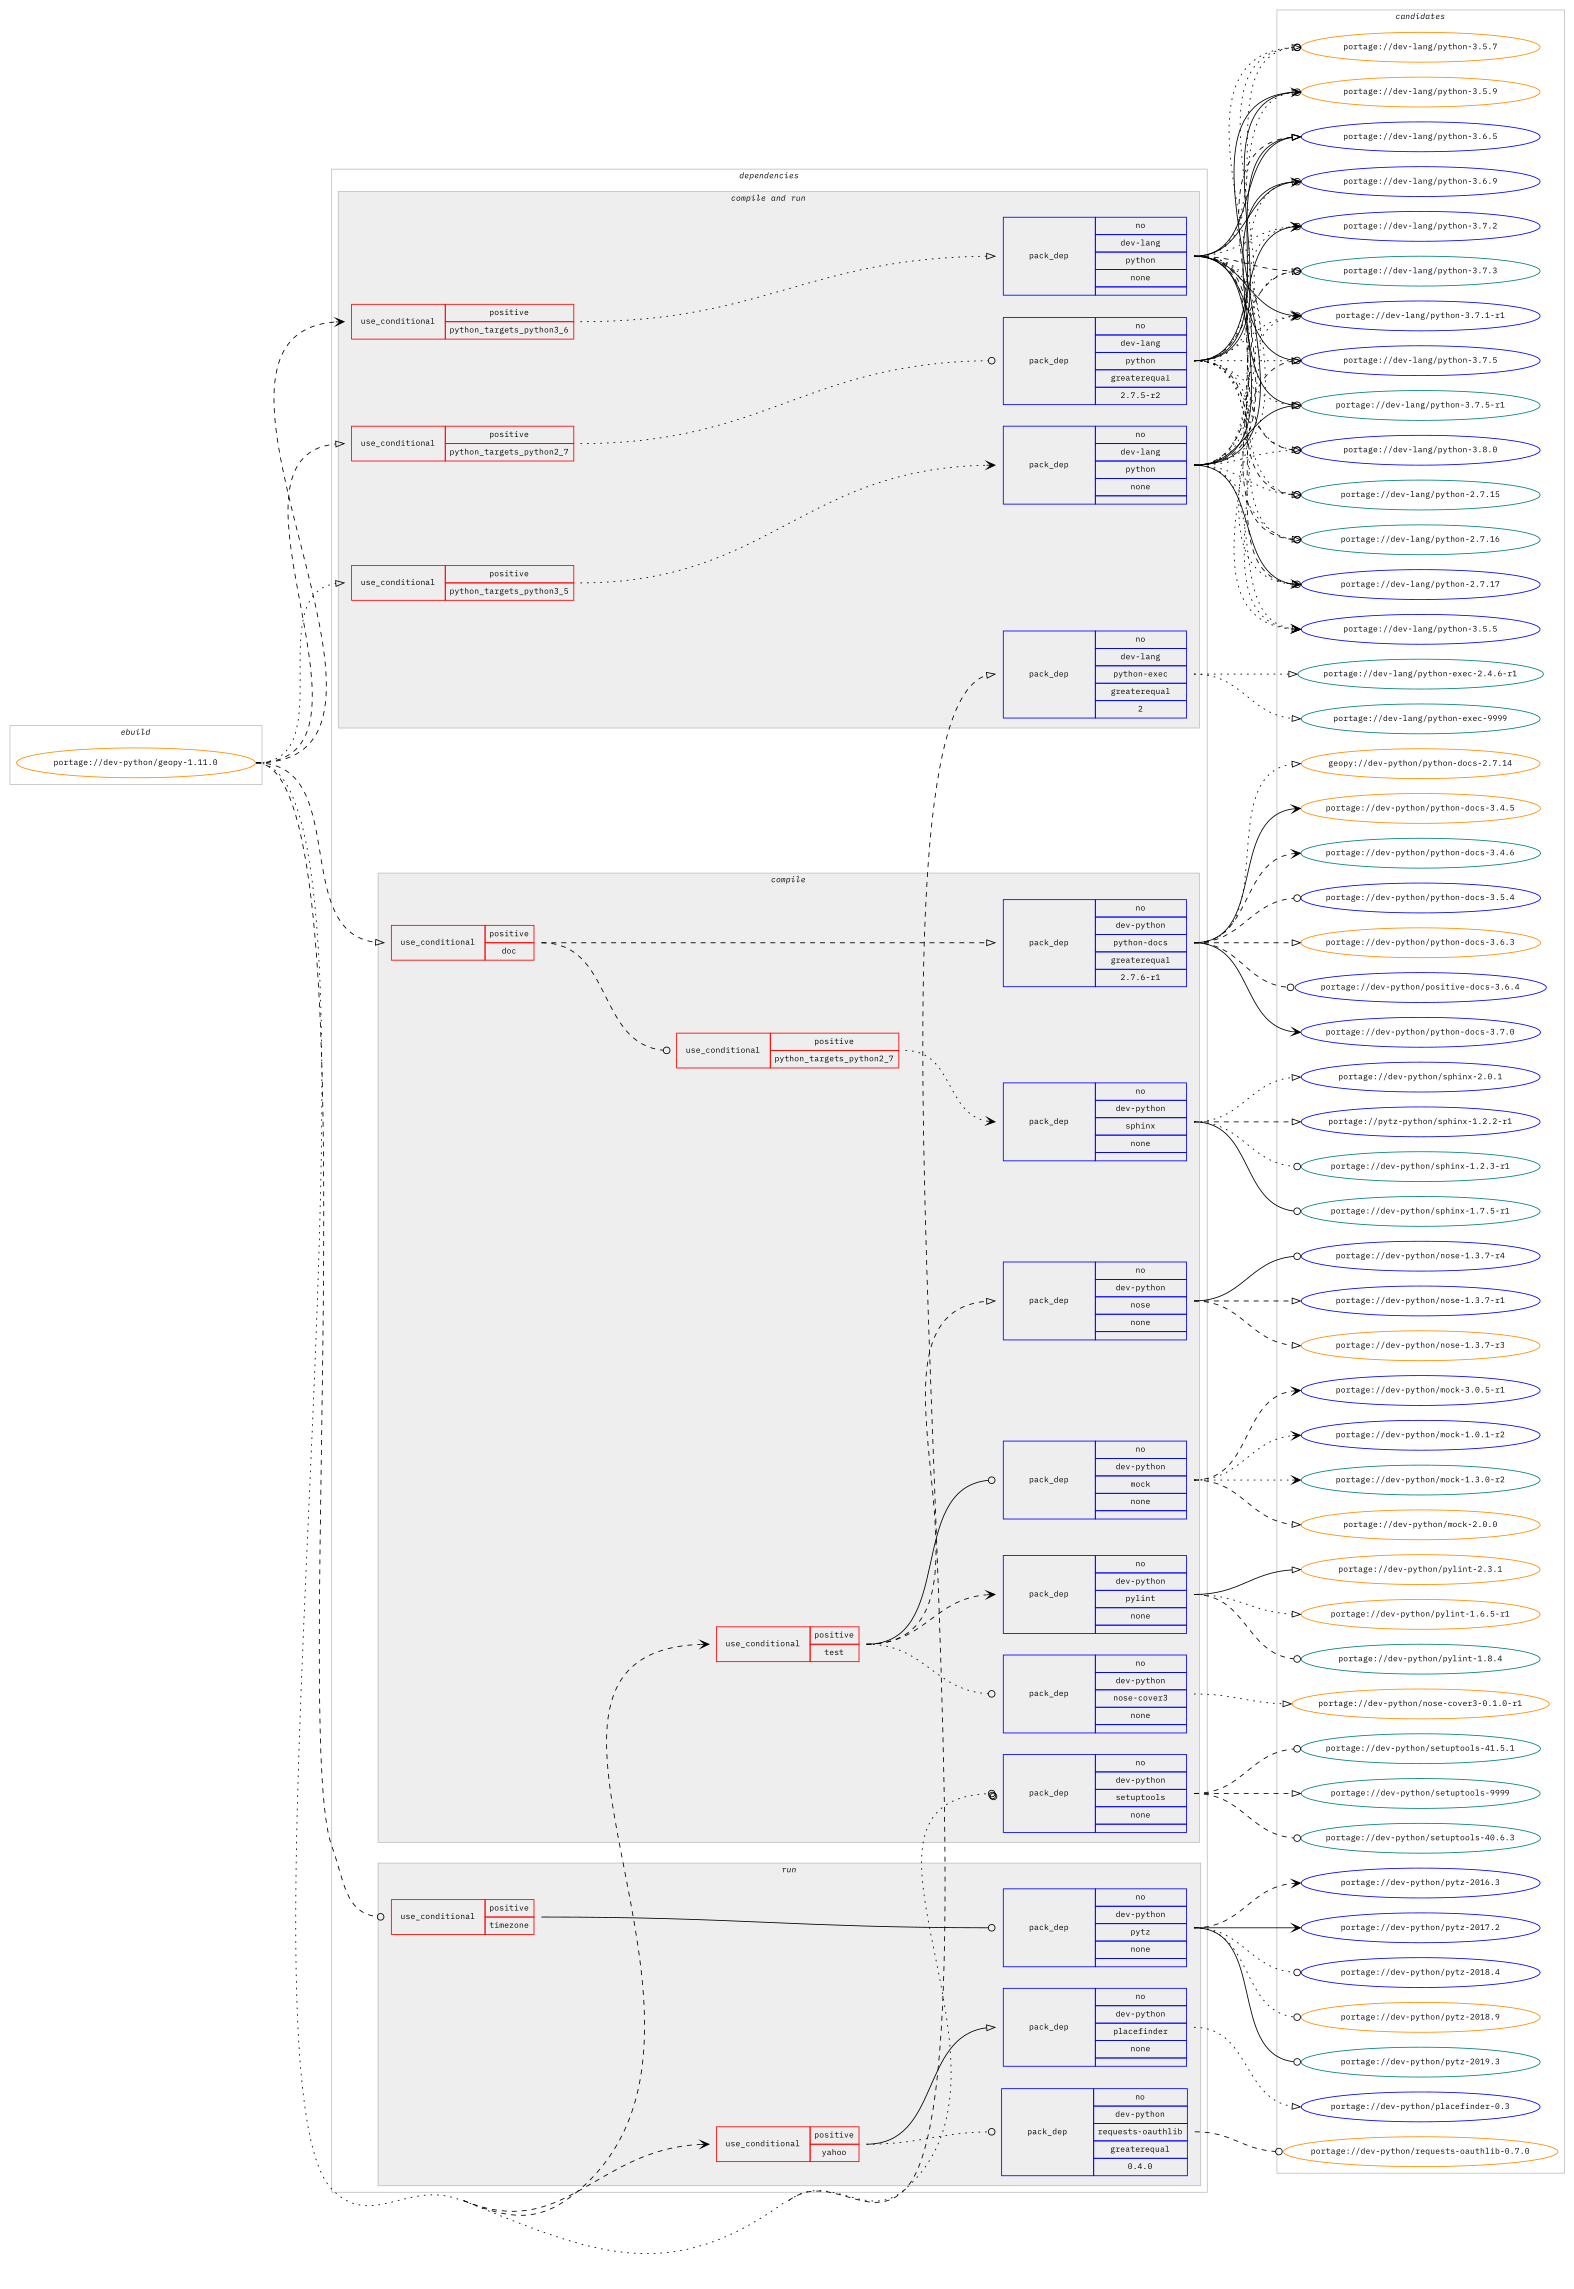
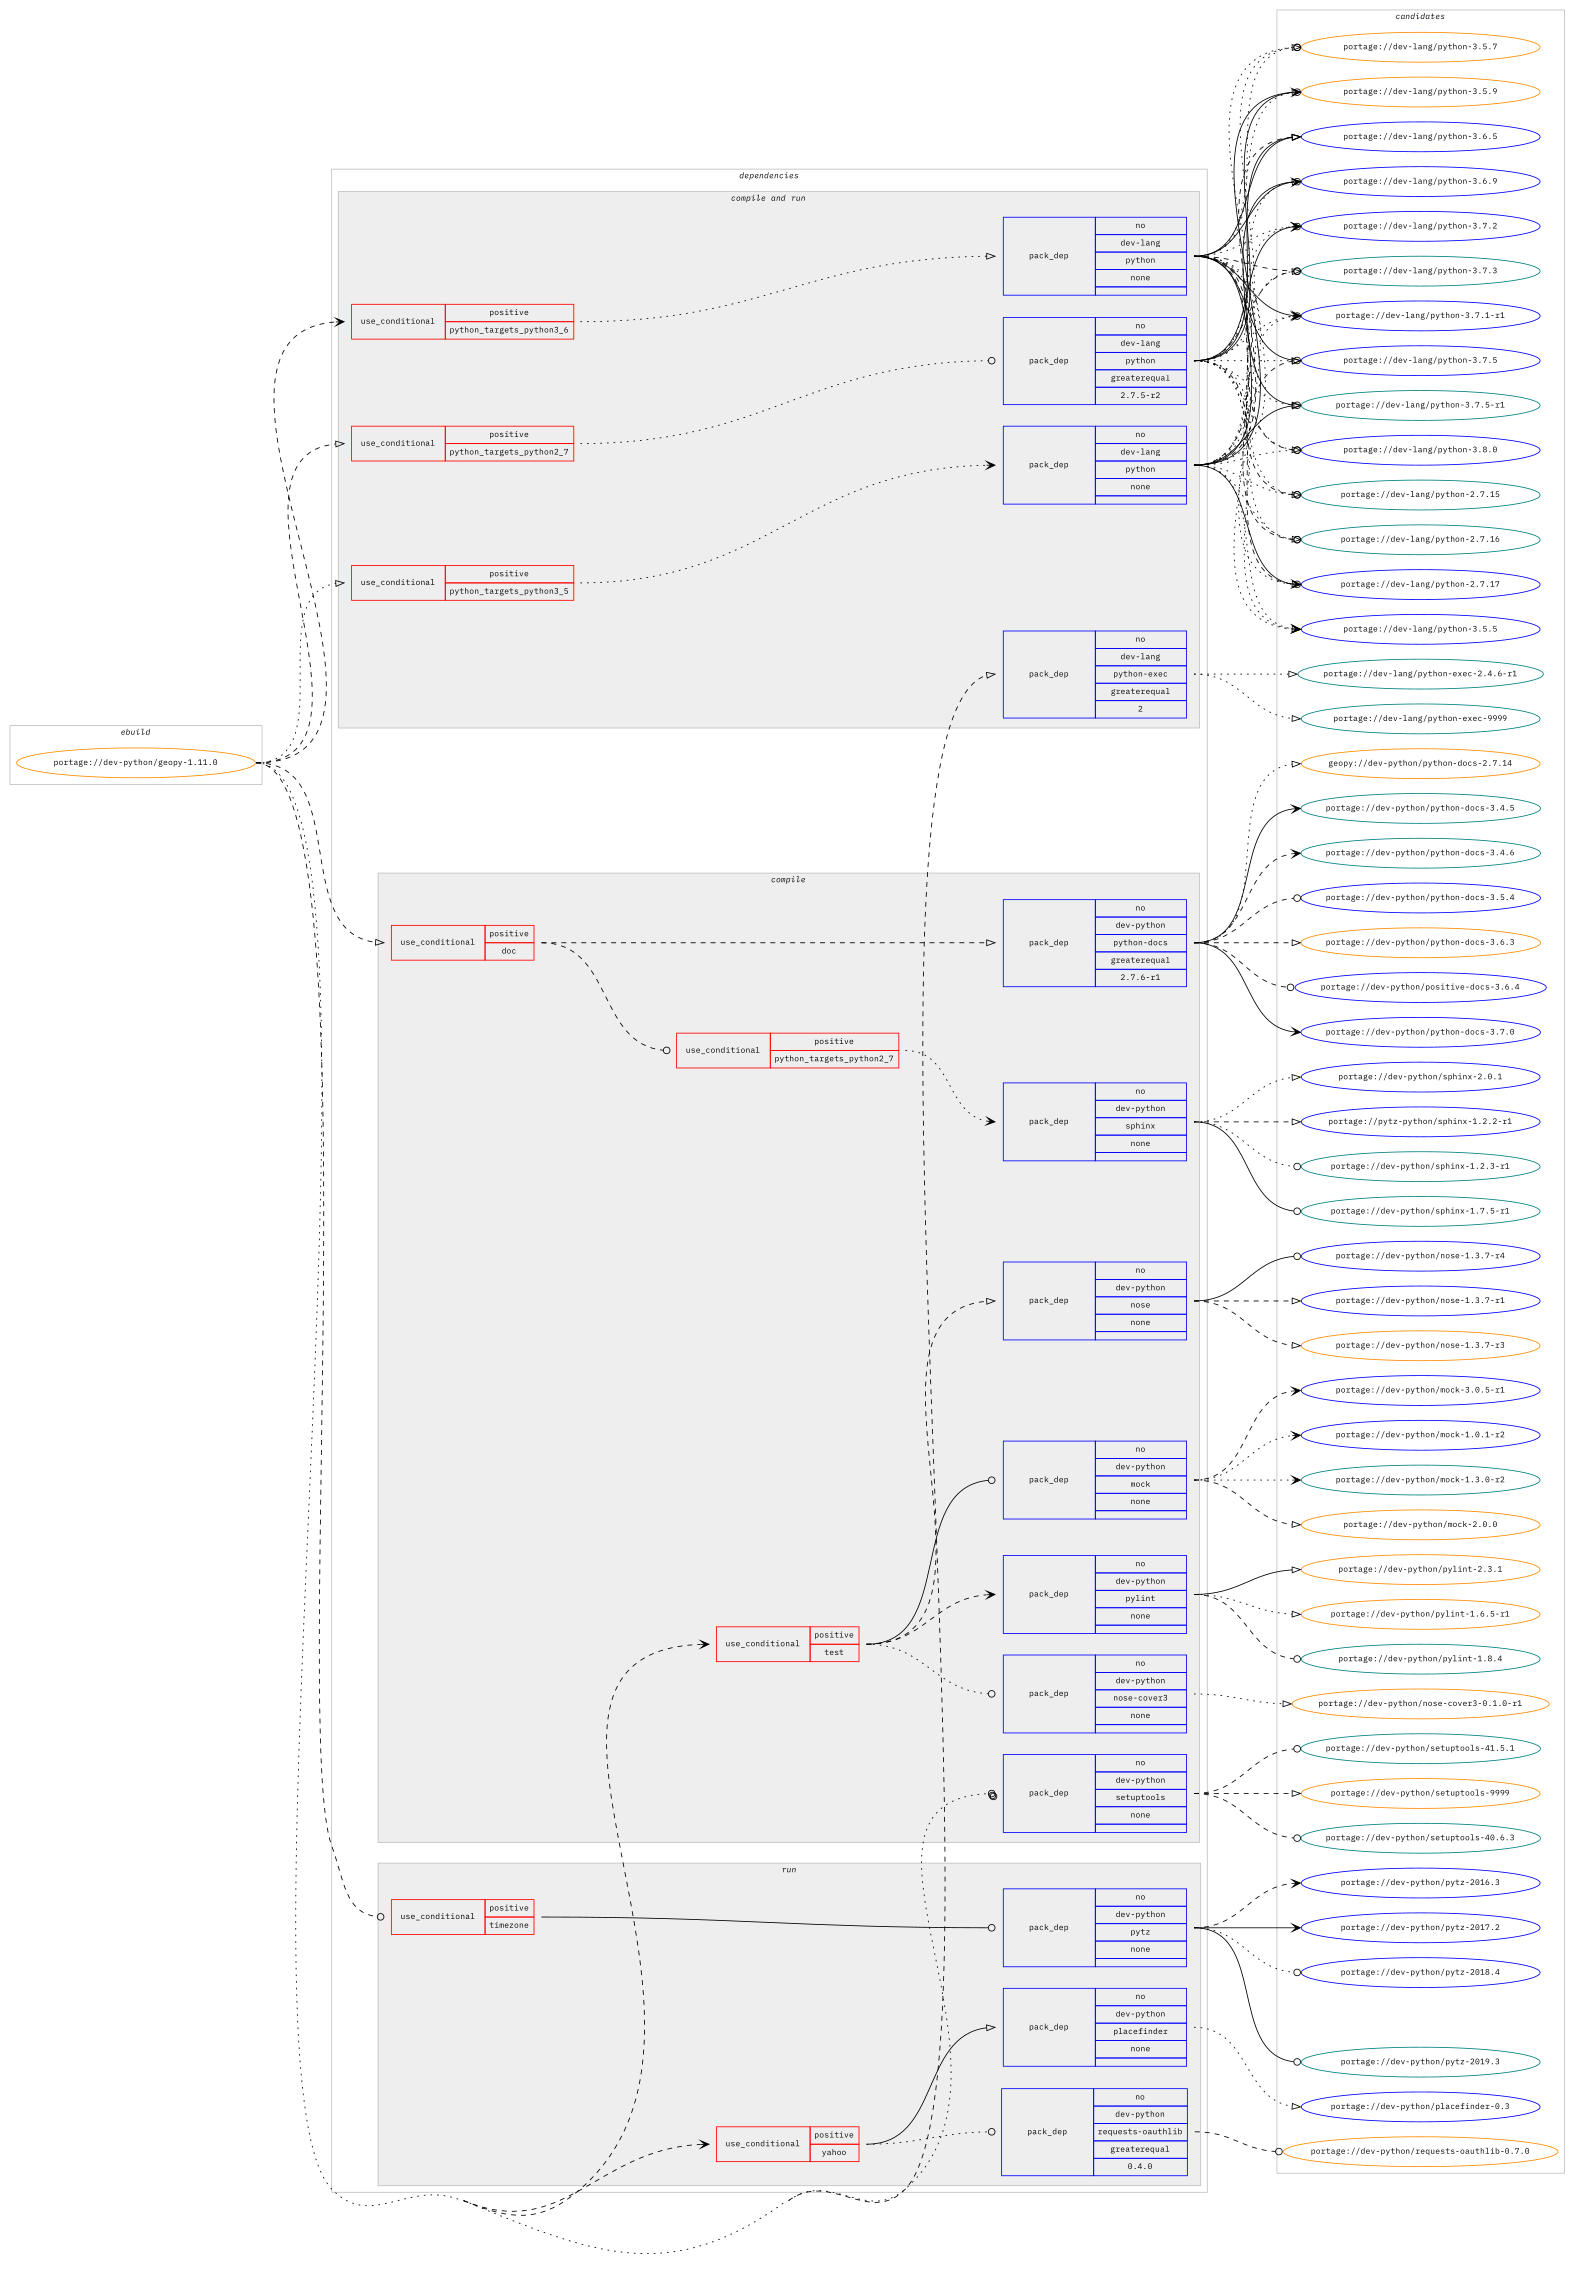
(1421, 808) -> (1421, 808)
(1421, 1794) -> (1421, 1794)
(1421, 2017) -> none
